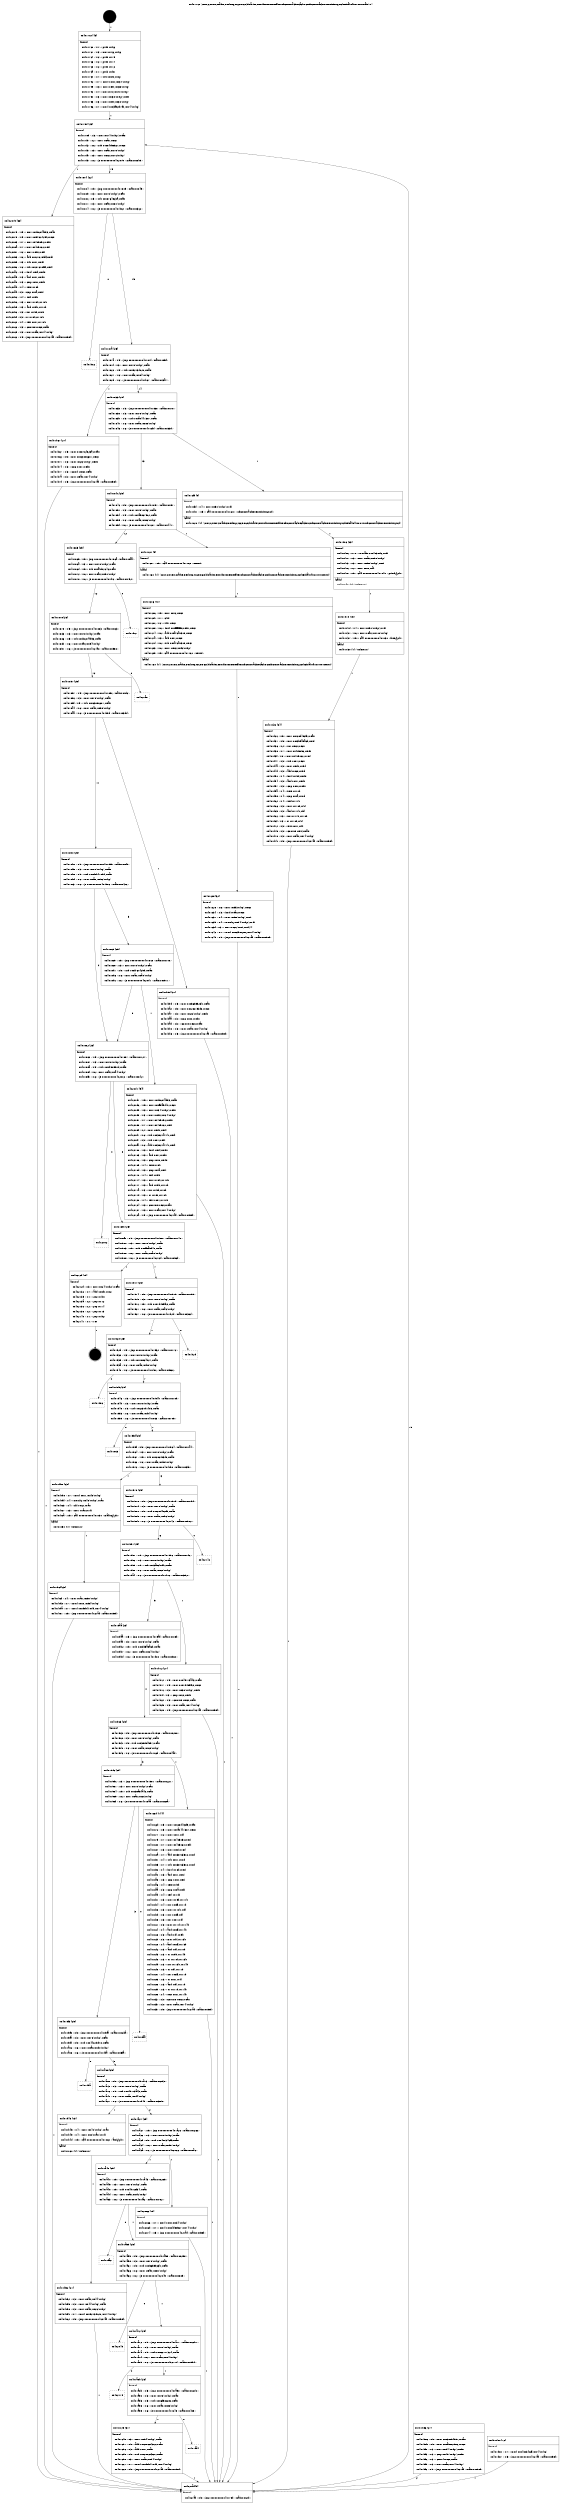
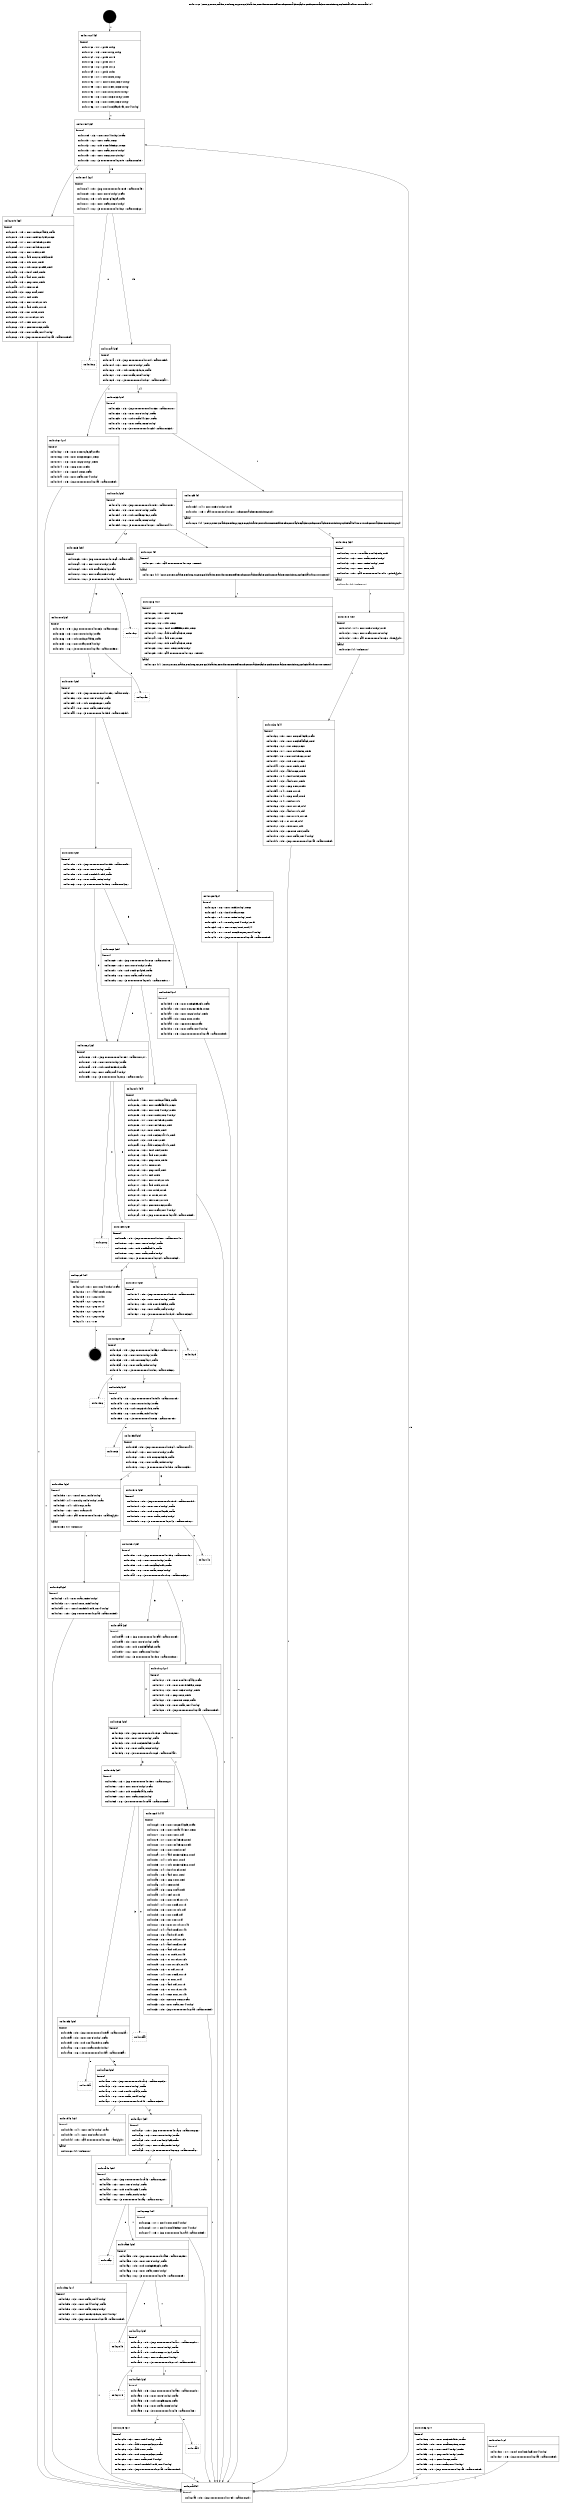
(141, 460) -> none
